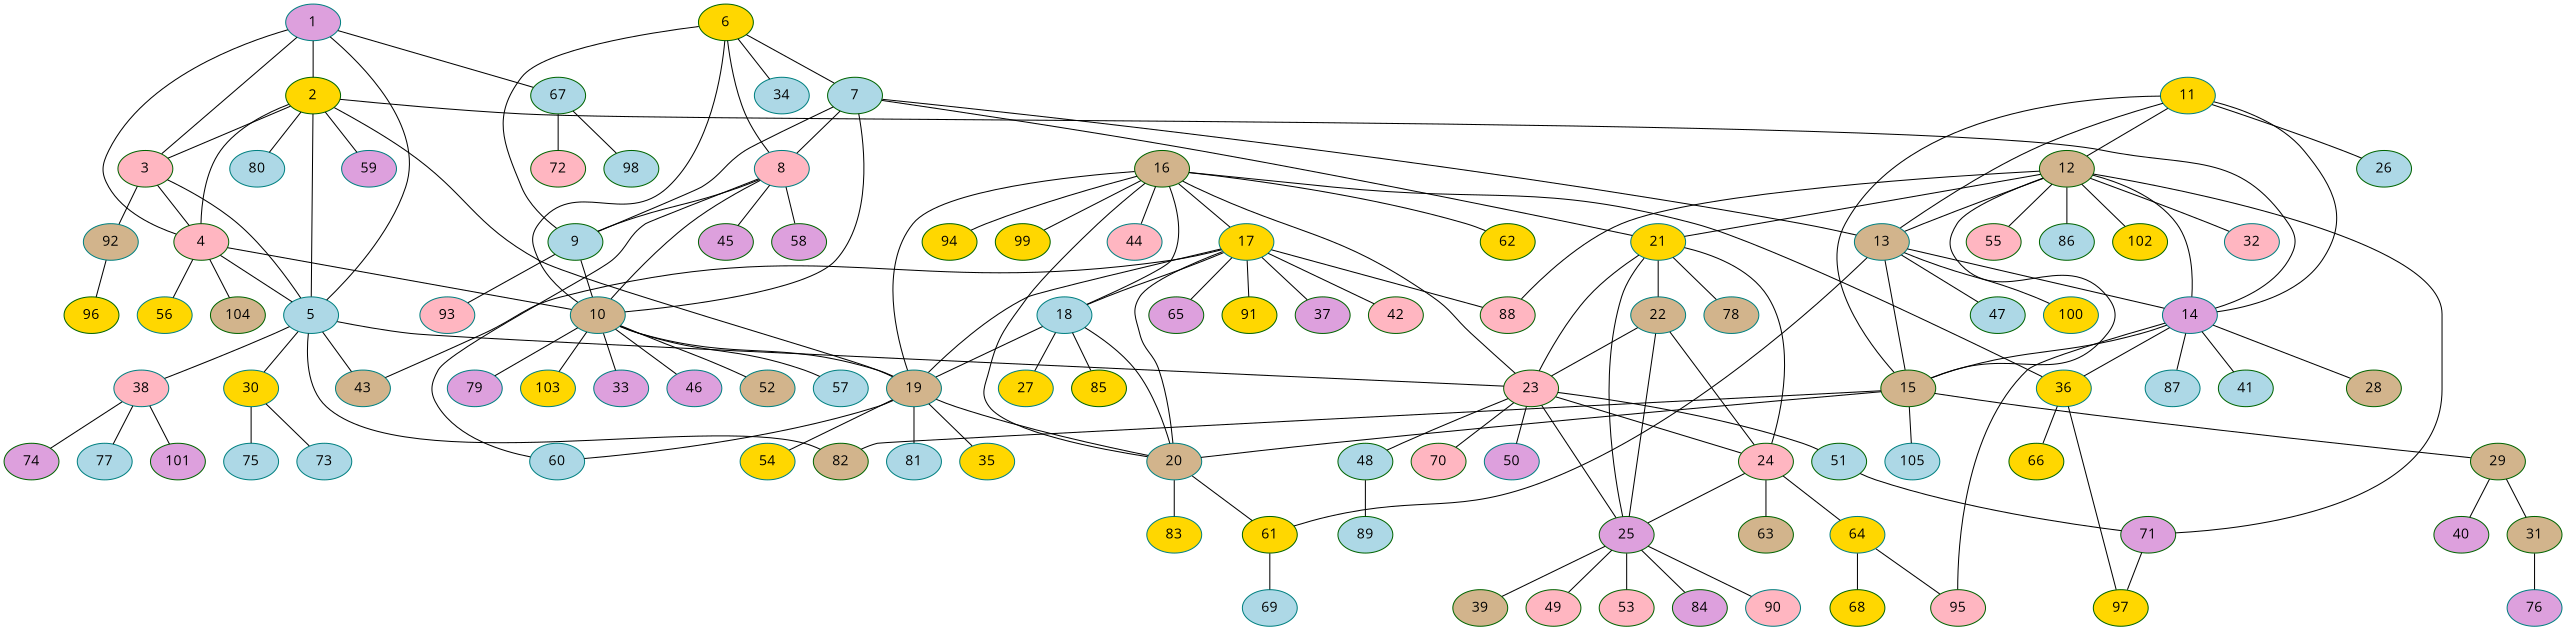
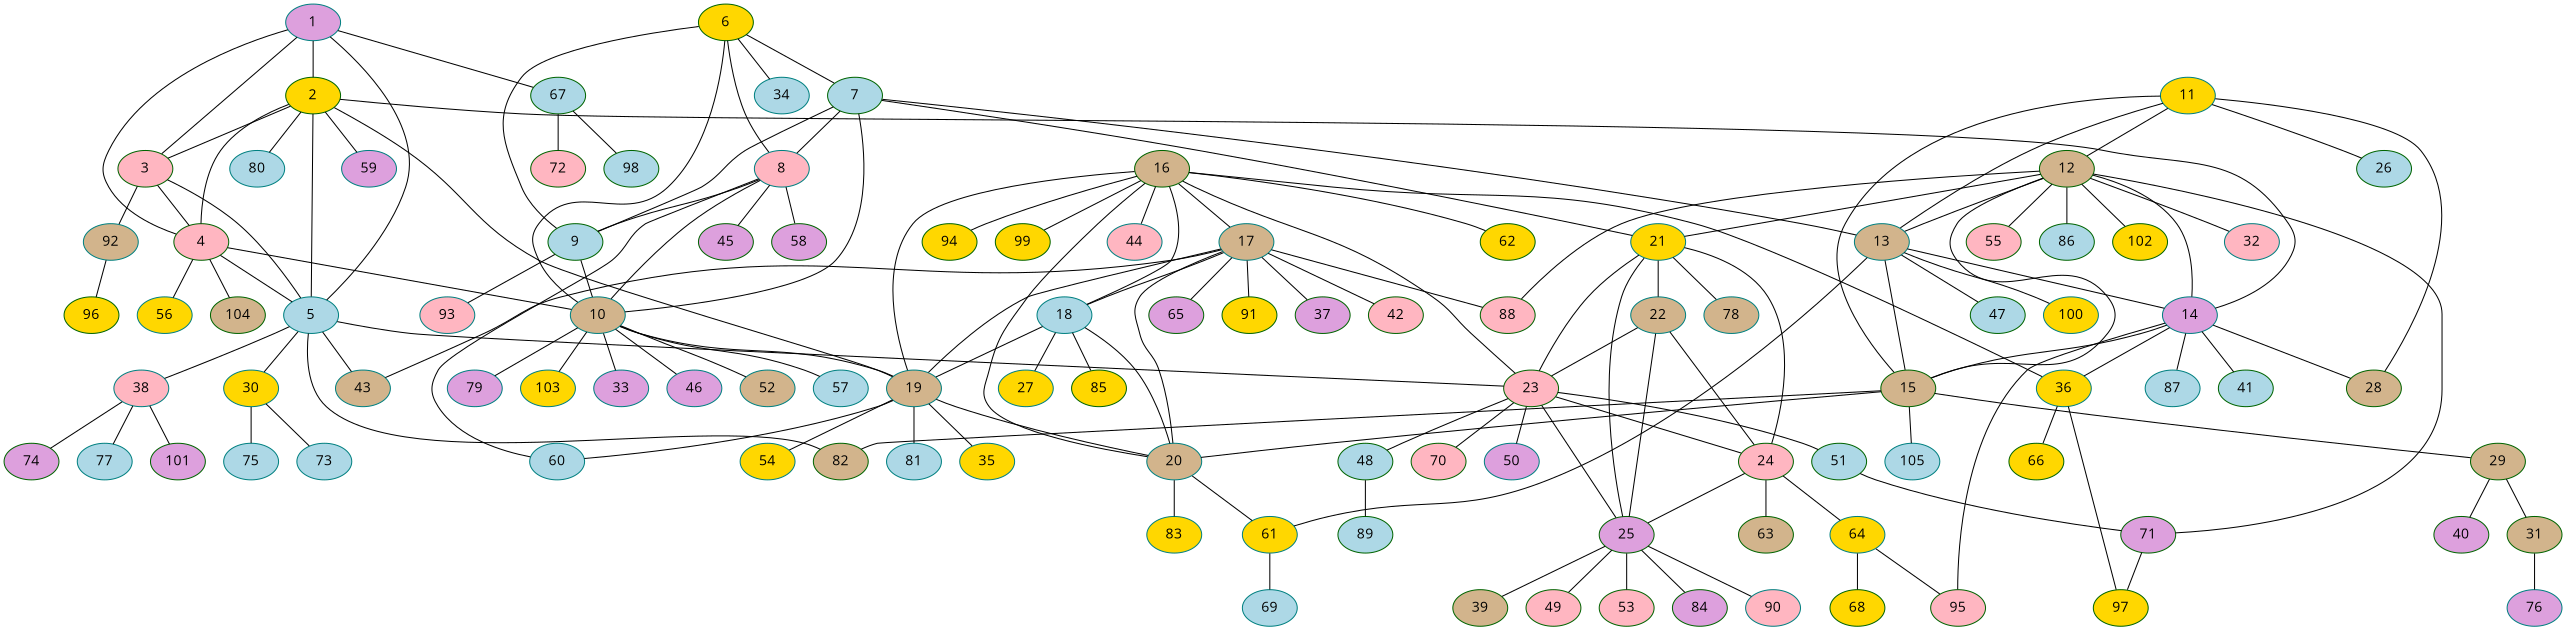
(2336, 211) -> (2426, 160)
(1246, 242) -> (1246, 242)
(1270, 535) -> (1270, 535)
